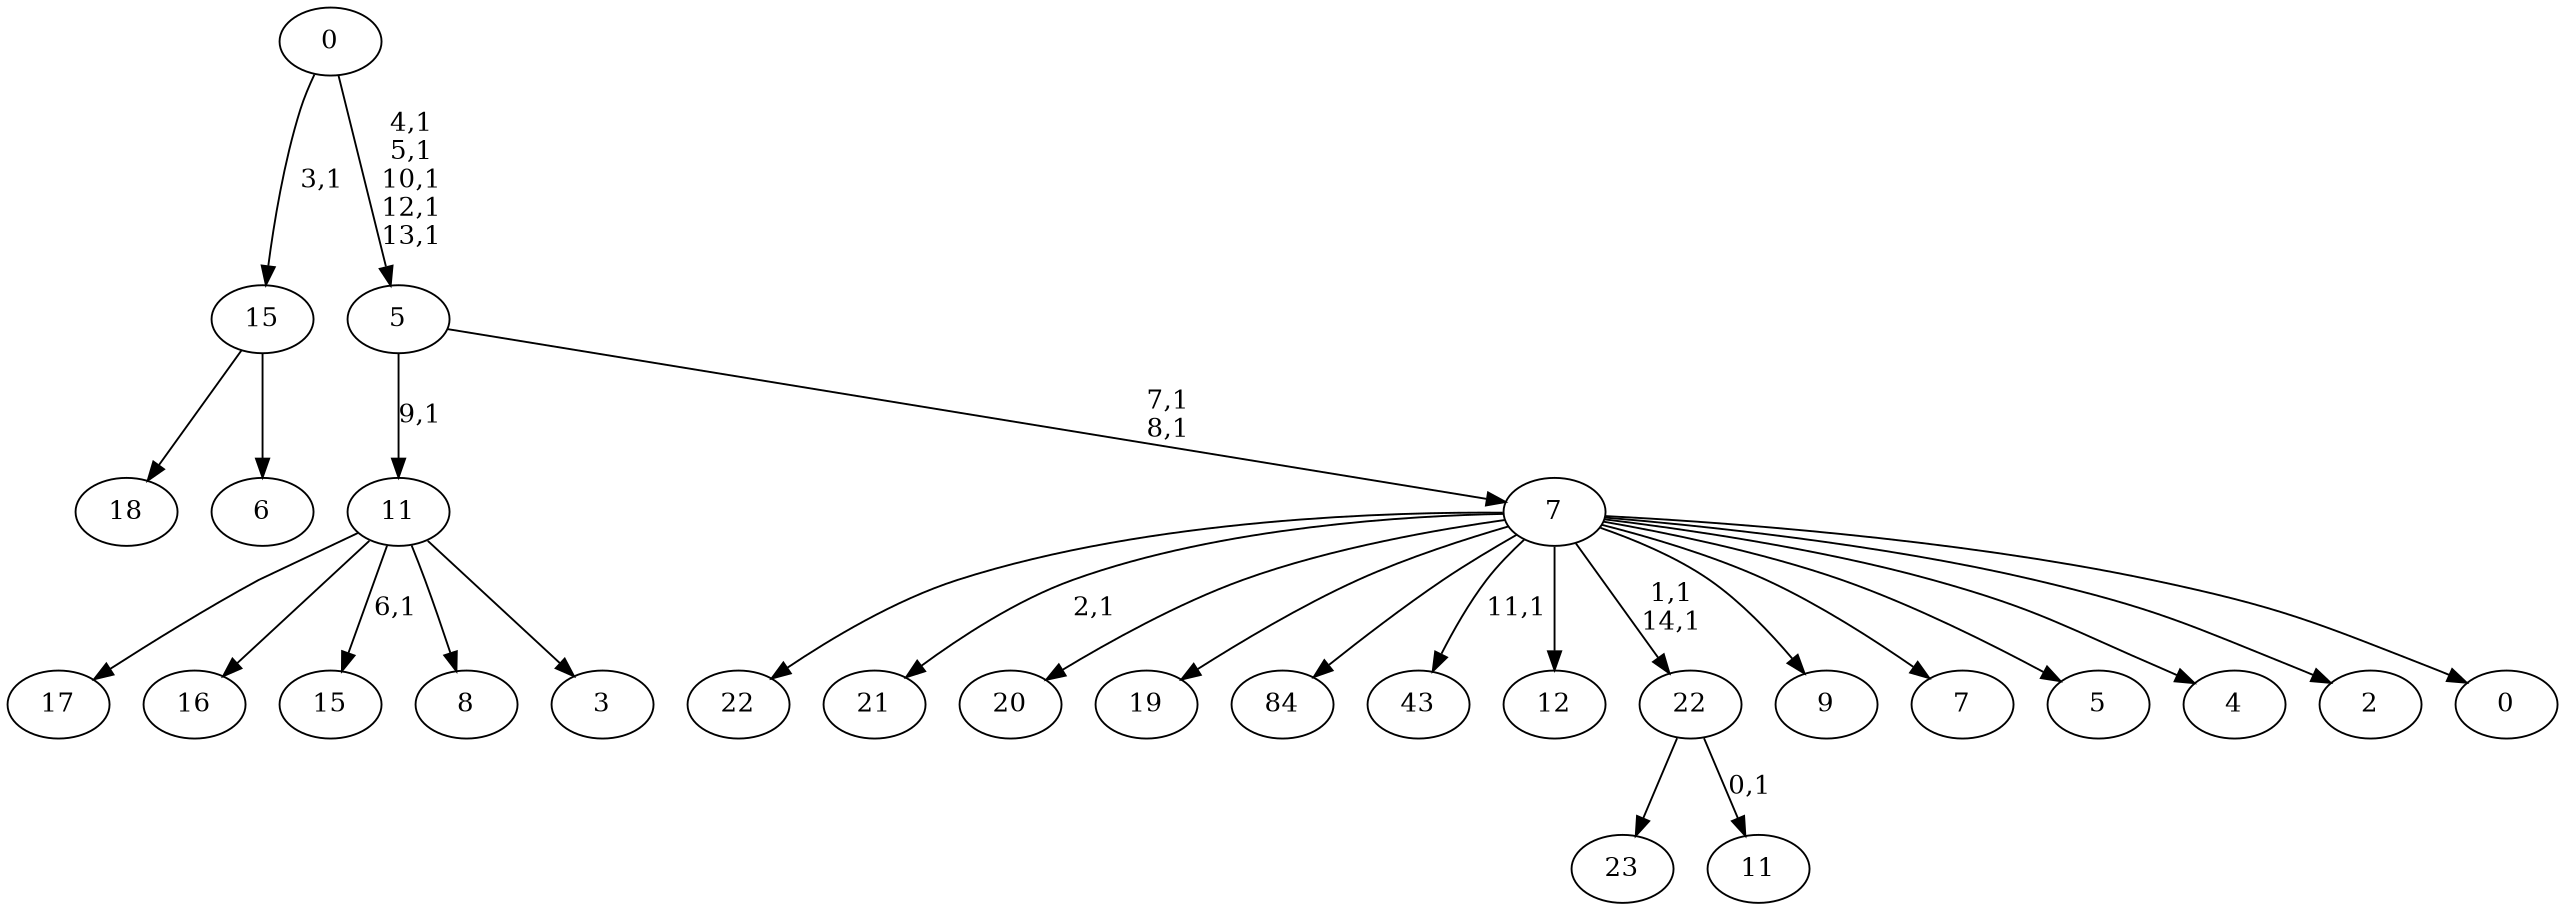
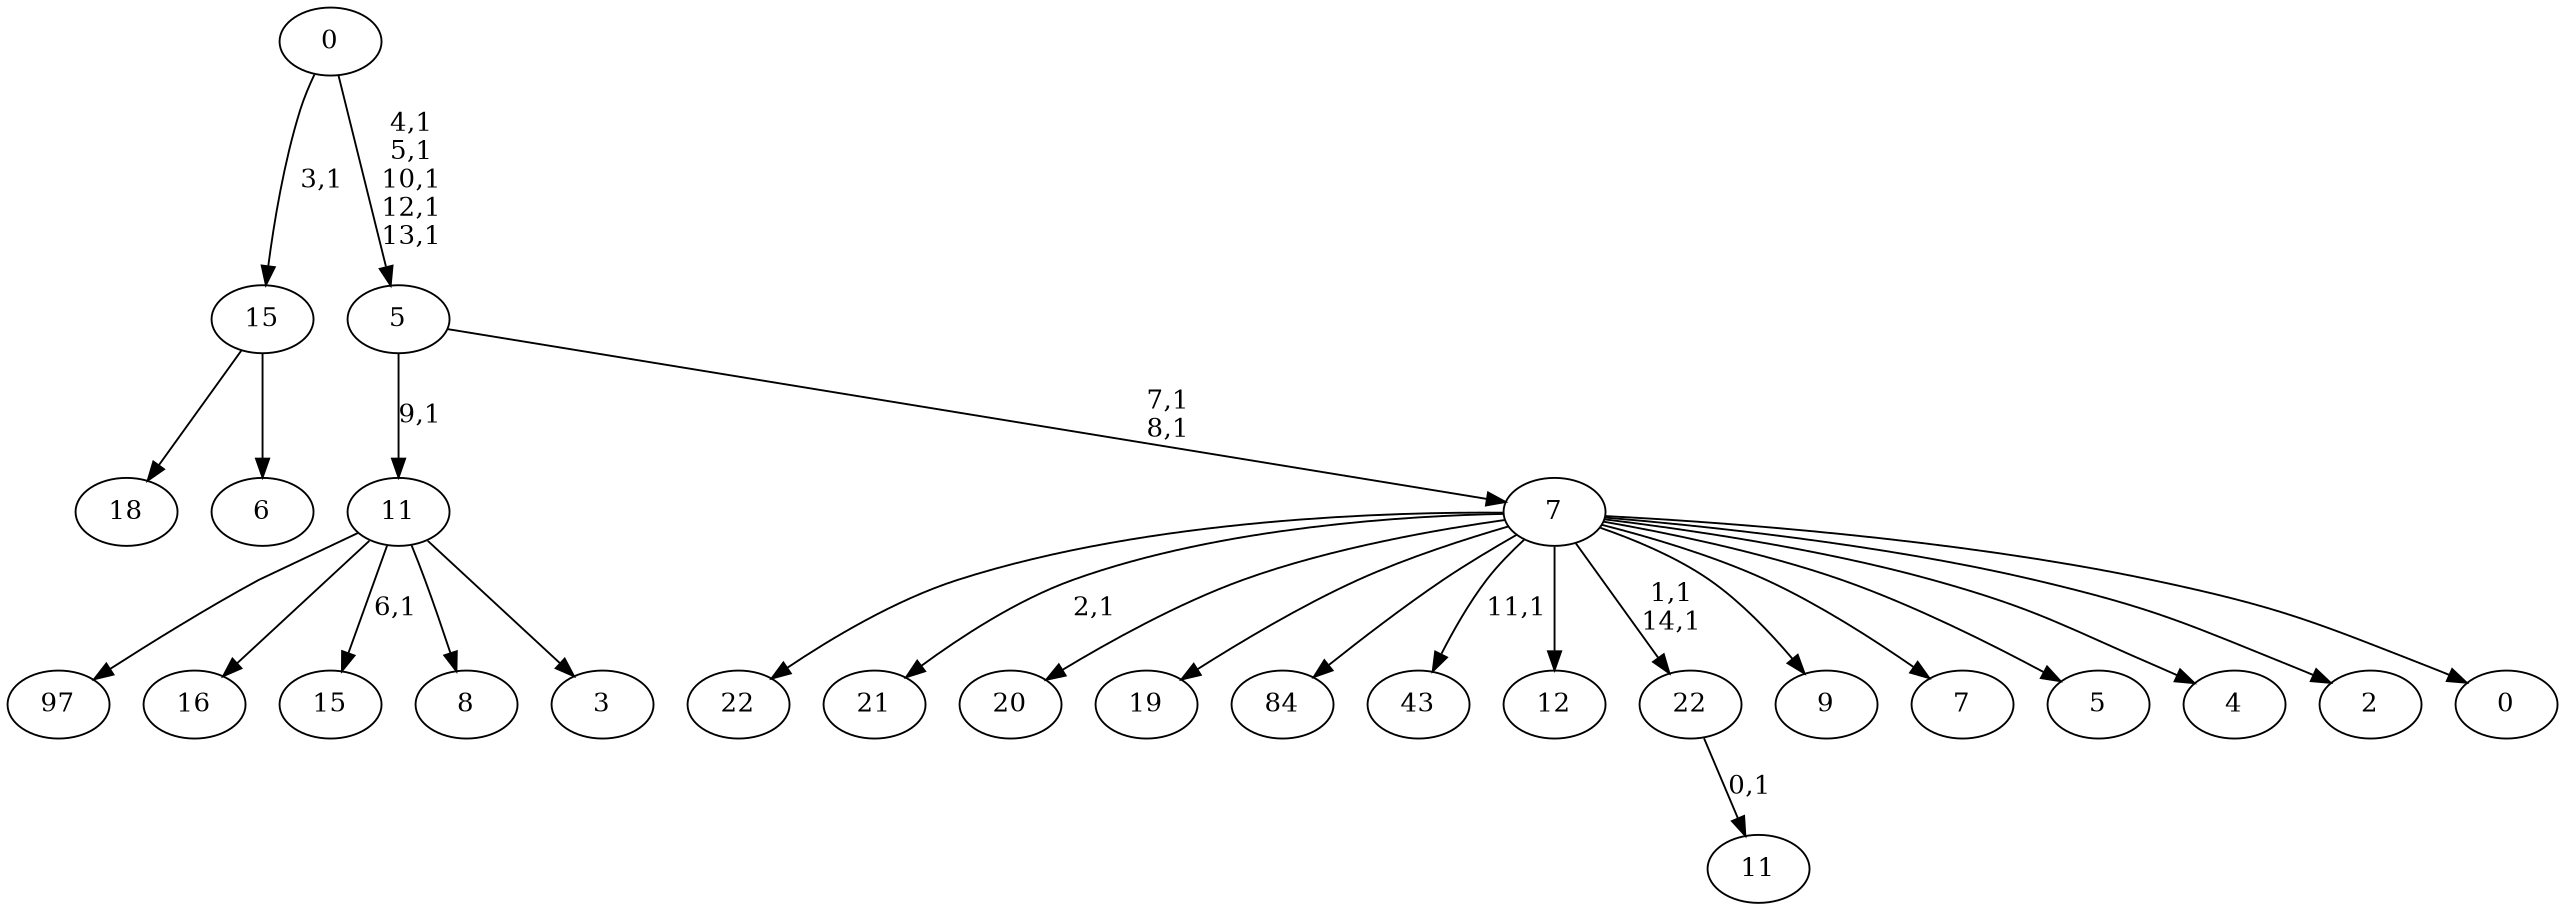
(59, 705) -> (59, 705)
(1623, 869) -> none
